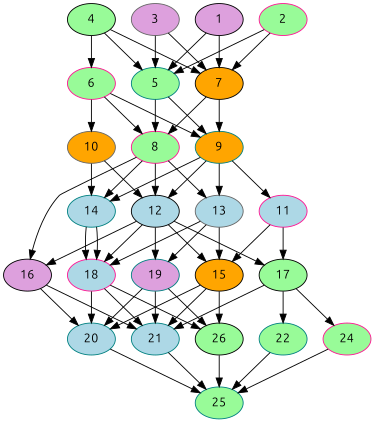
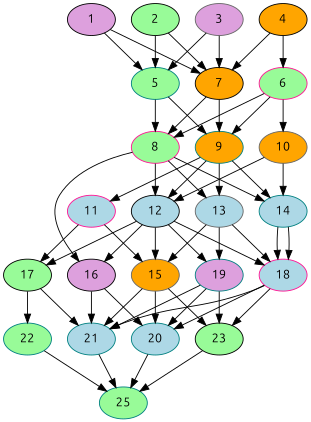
(91, 20) -> (283, 20)
(283, 20) -> (155, 20)
(120, 48) -> none
(219, 275) -> (155, 275)
(219, 339) -> (219, 339)
(347, 339) -> none
